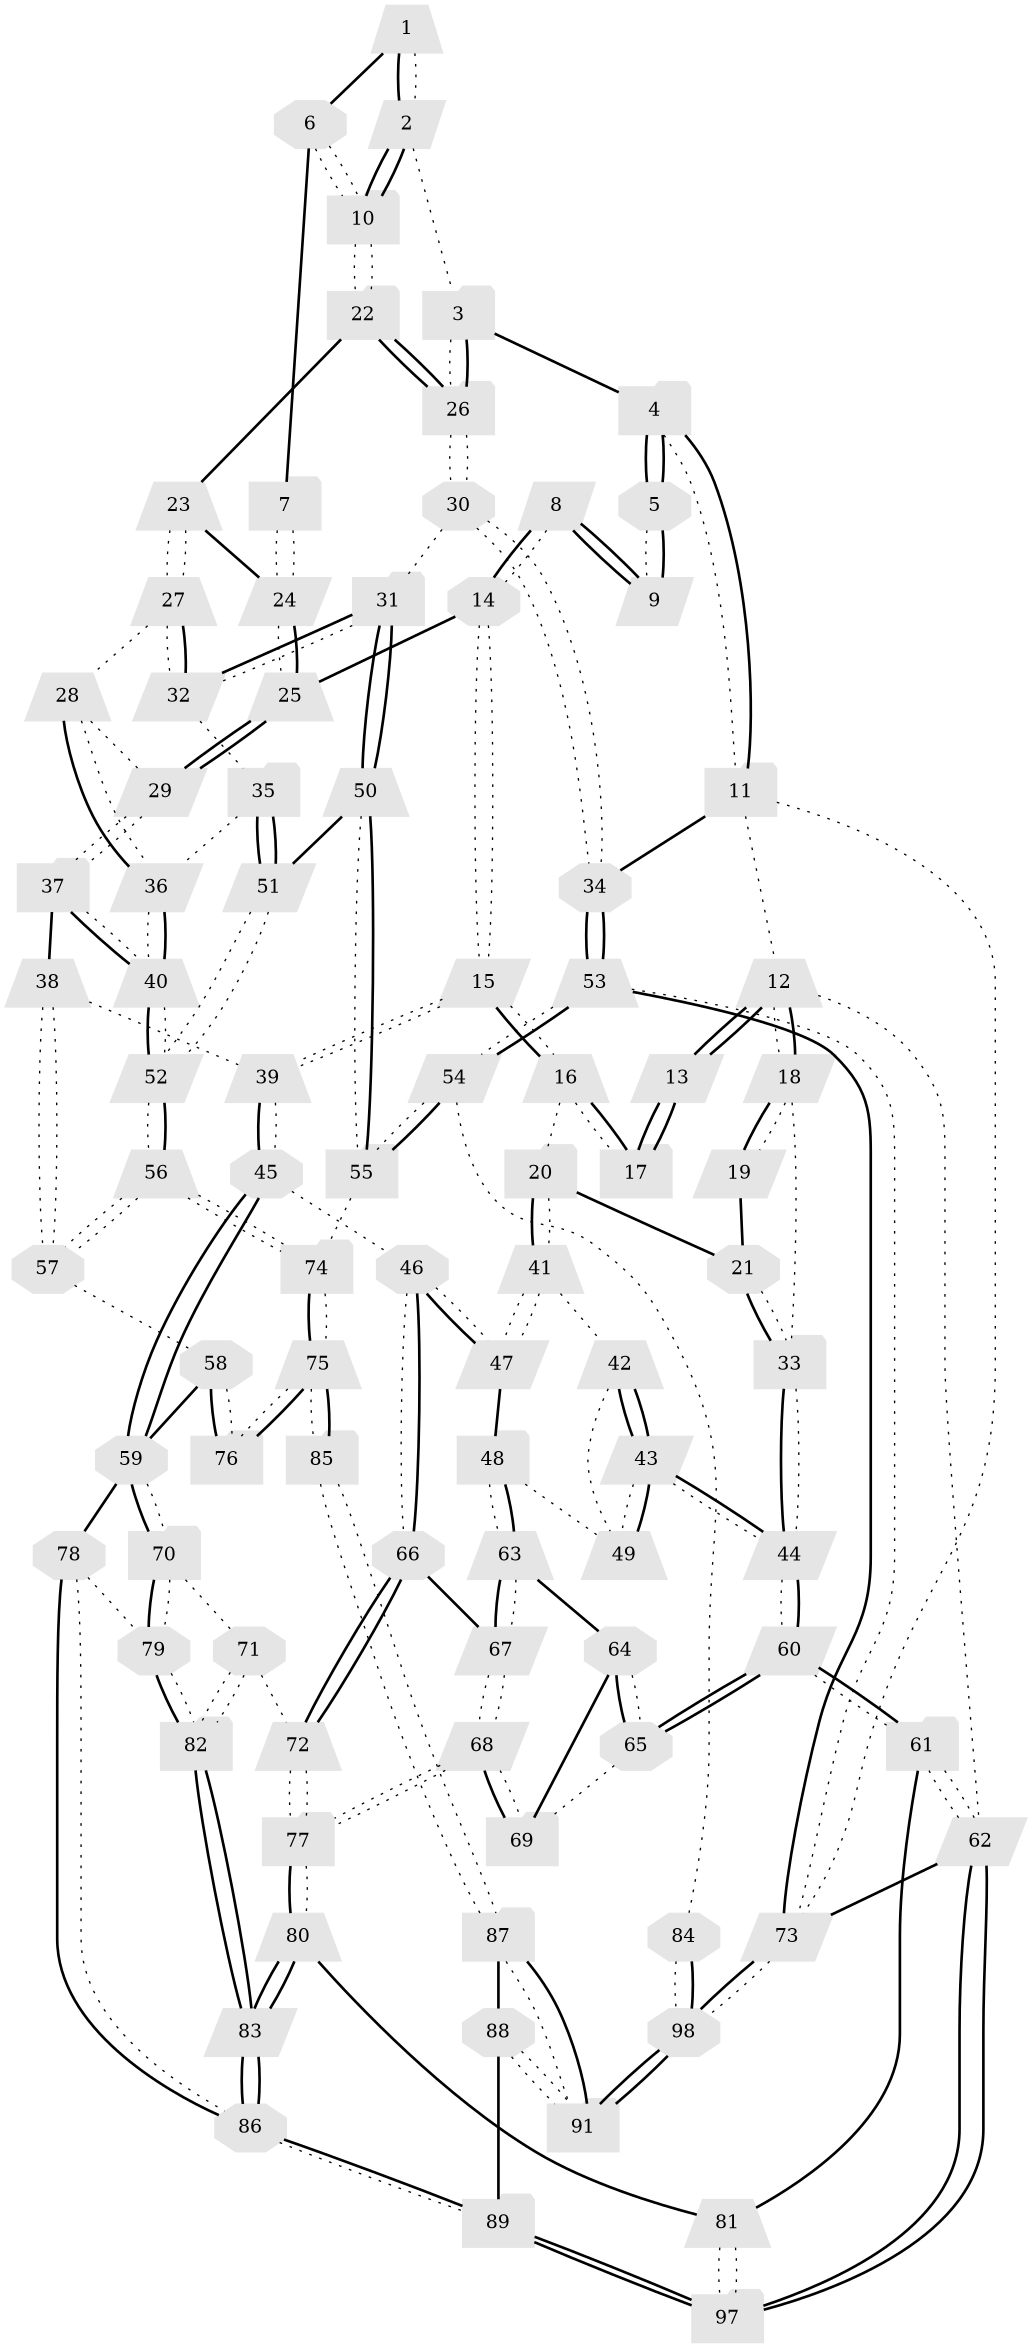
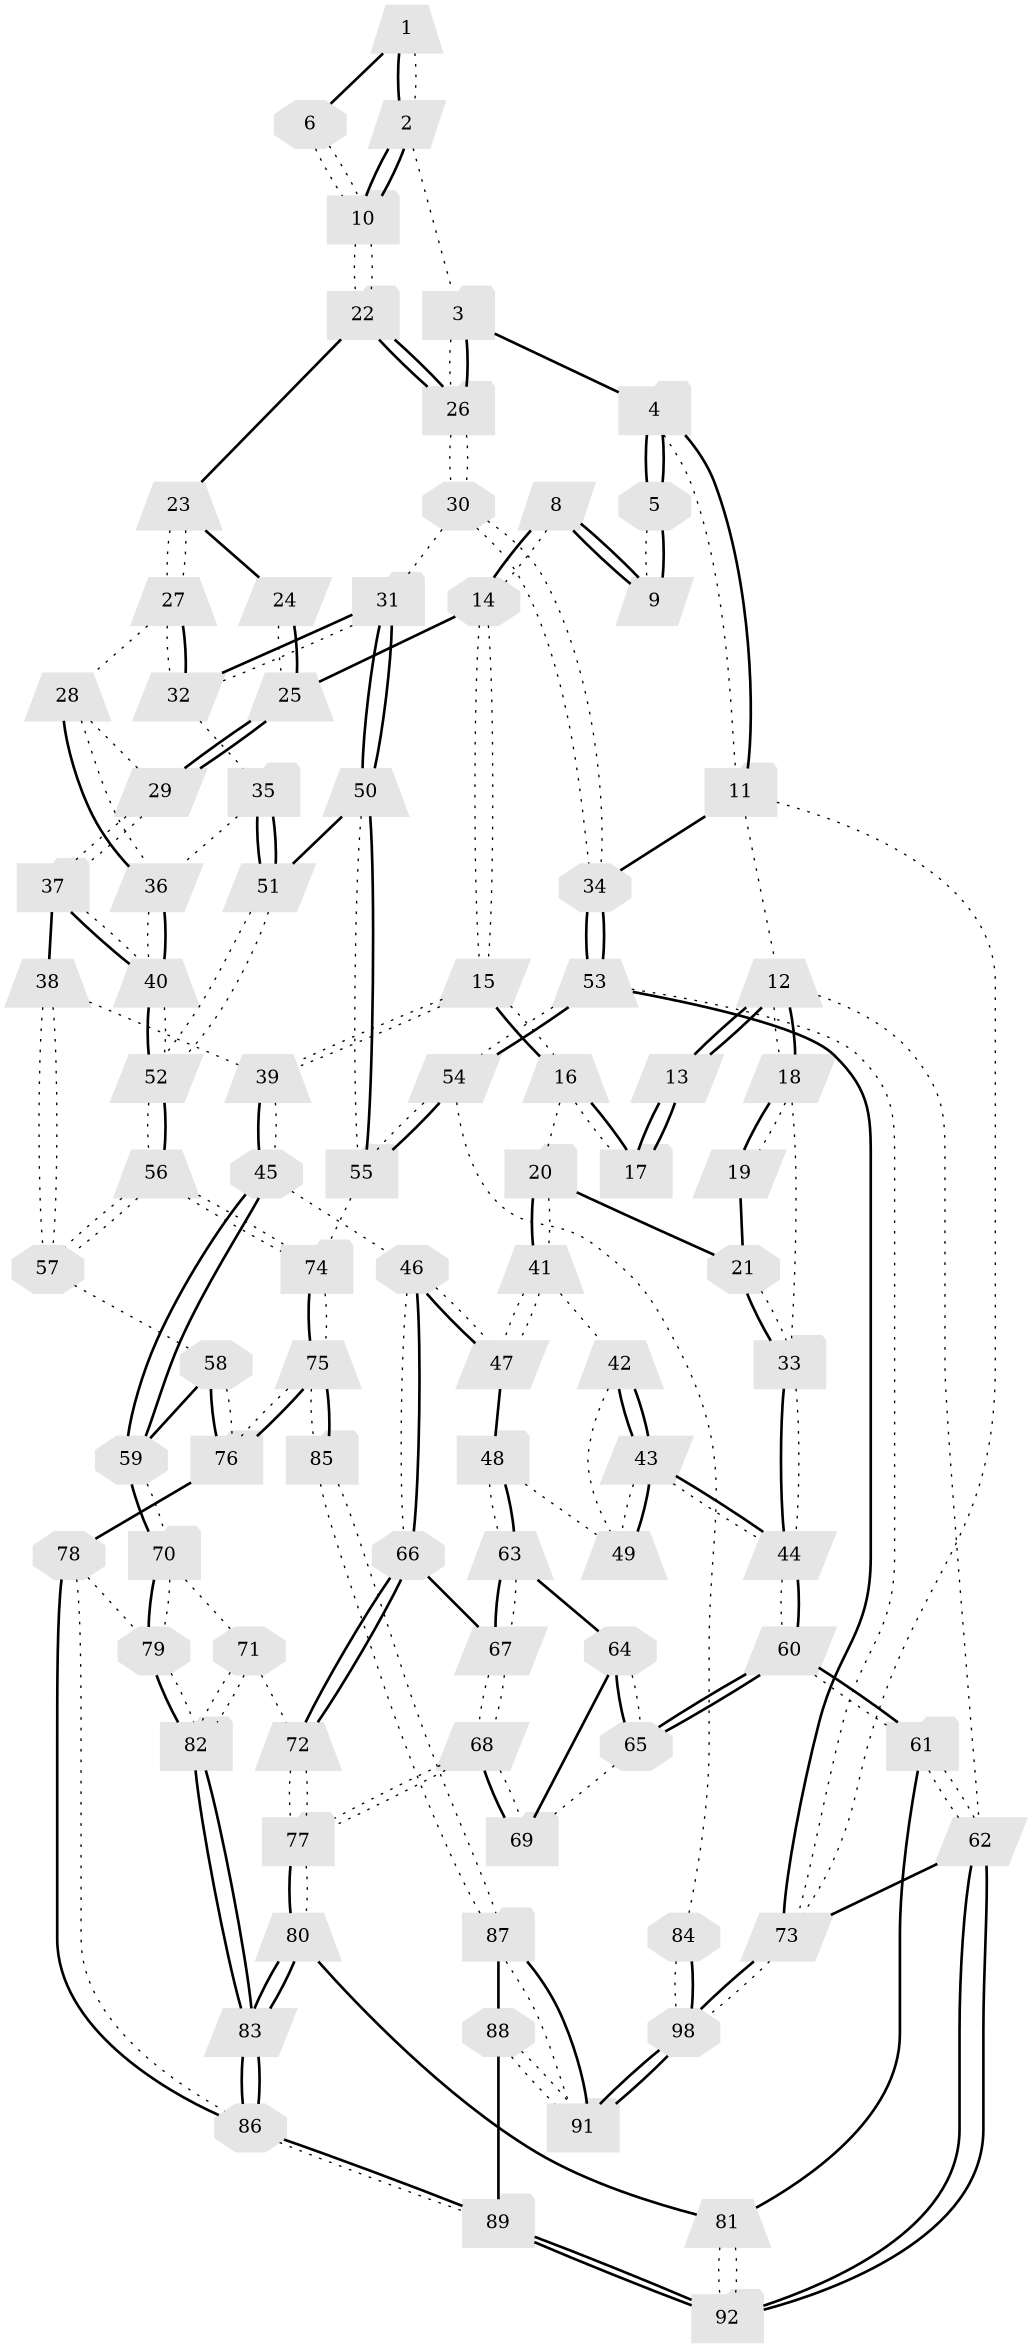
(285, 506) -> none
(100, 1508) -> (148, 1508)
(728, 2319) -> (728, 2319)
